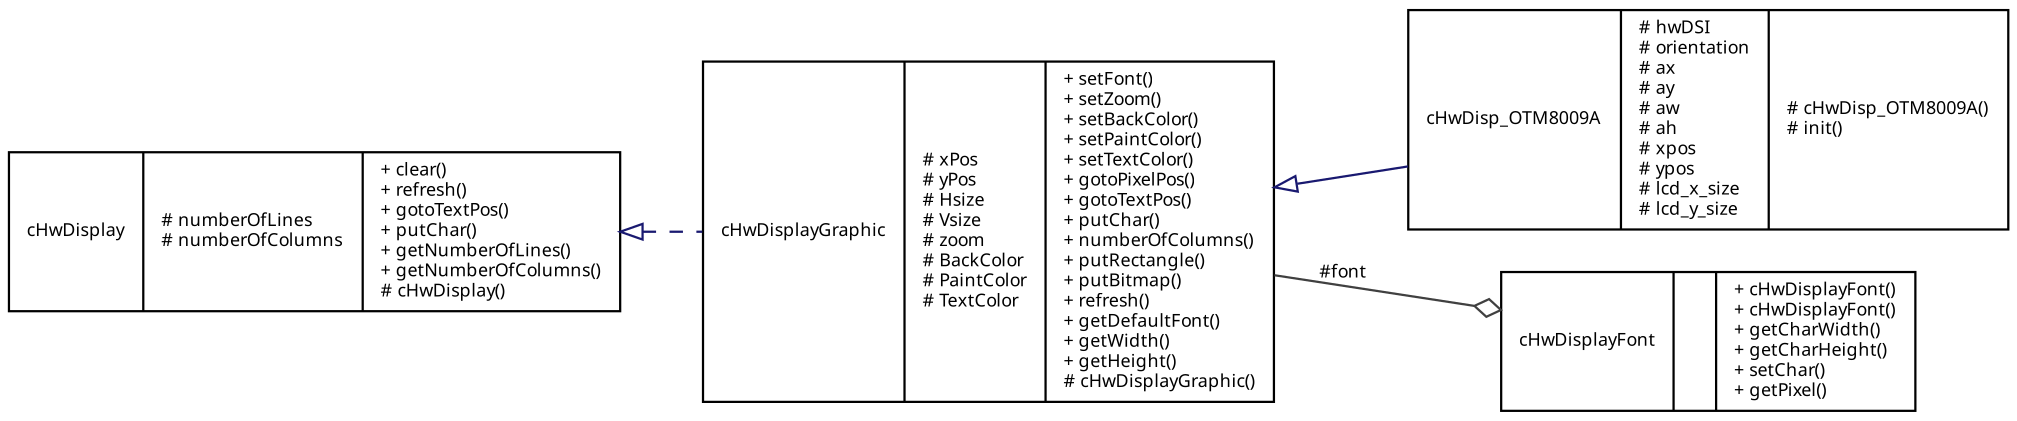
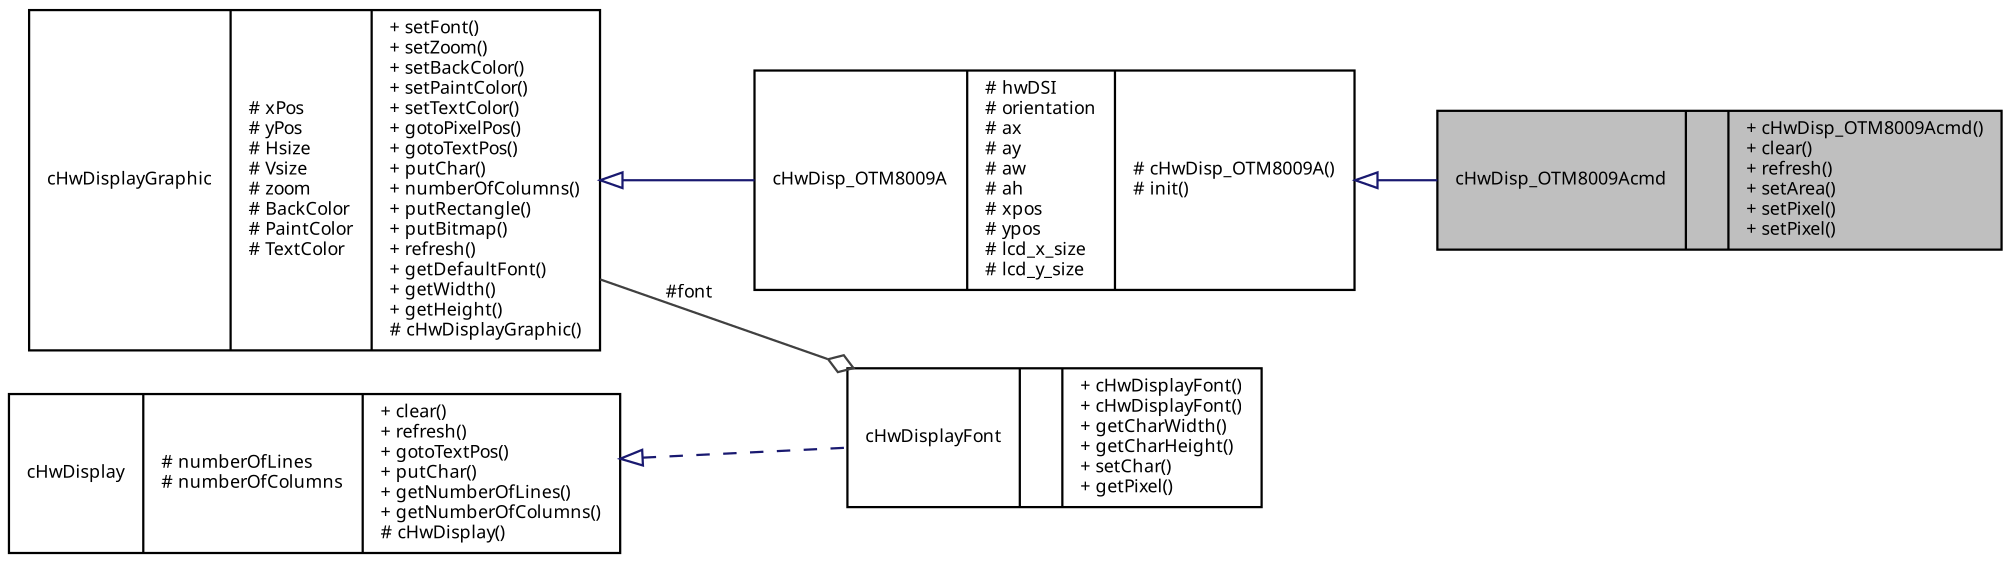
none -> (1719, 180)
(672, 232) -> (745, 453)
